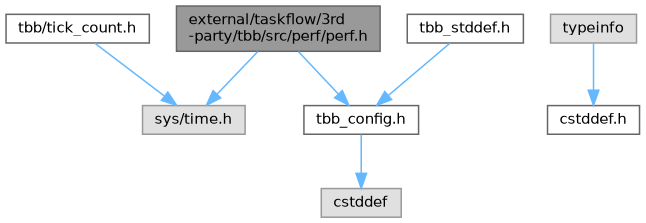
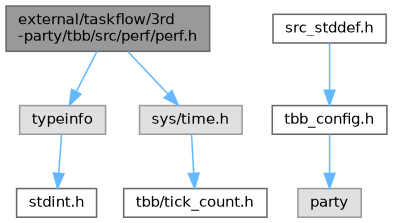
(465, 29) -> (330, 29)
(129, 69) -> (193, 154)
(318, 73) -> (87, 72)
(594, 120) -> (57, 203)
(361, 203) -> (330, 203)
